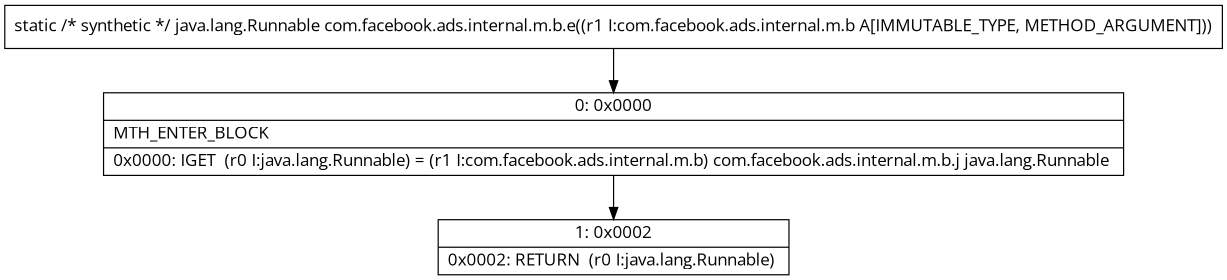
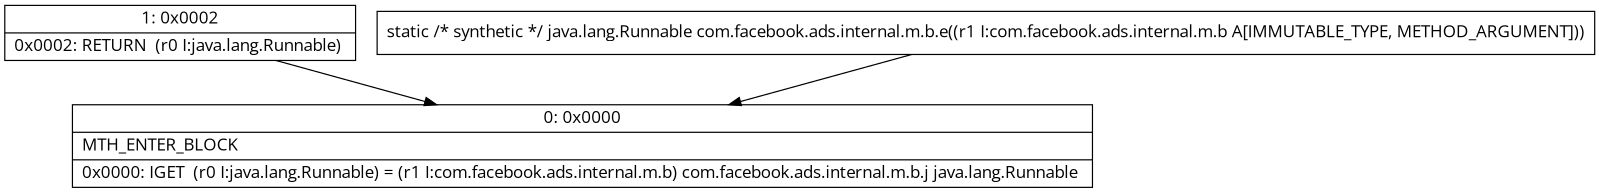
(614, 191) -> (350, 81)
